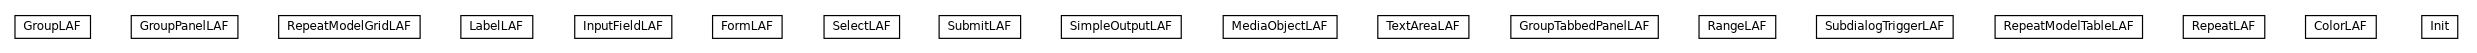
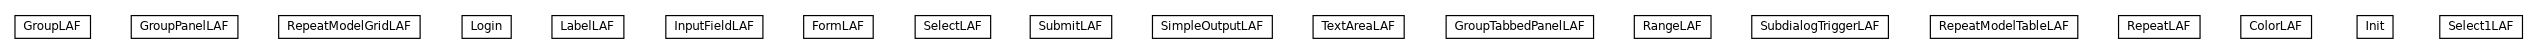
none -> (486, 26)
(1280, 26) -> none
none -> (2481, 26)
